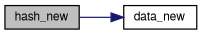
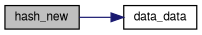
(160, 17) -> (160, 17)
